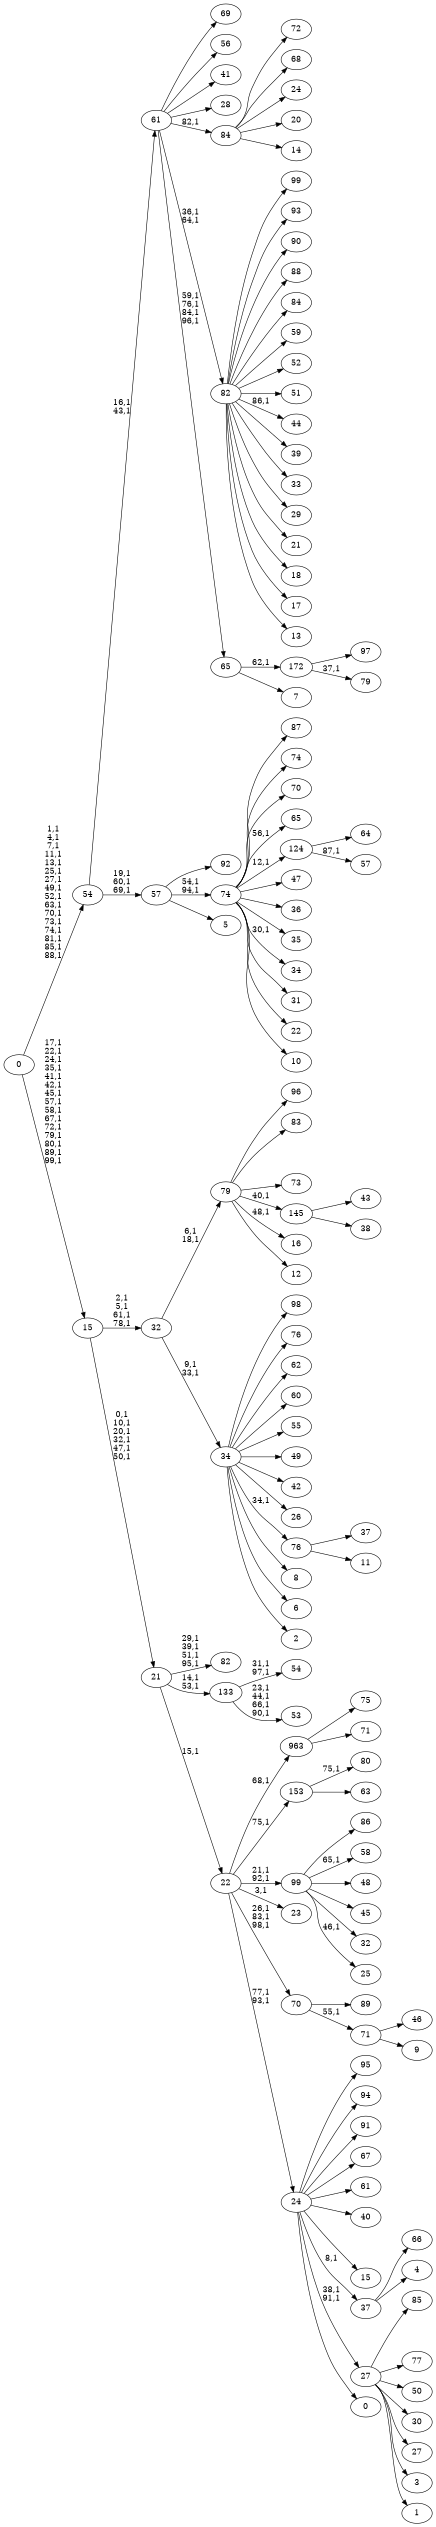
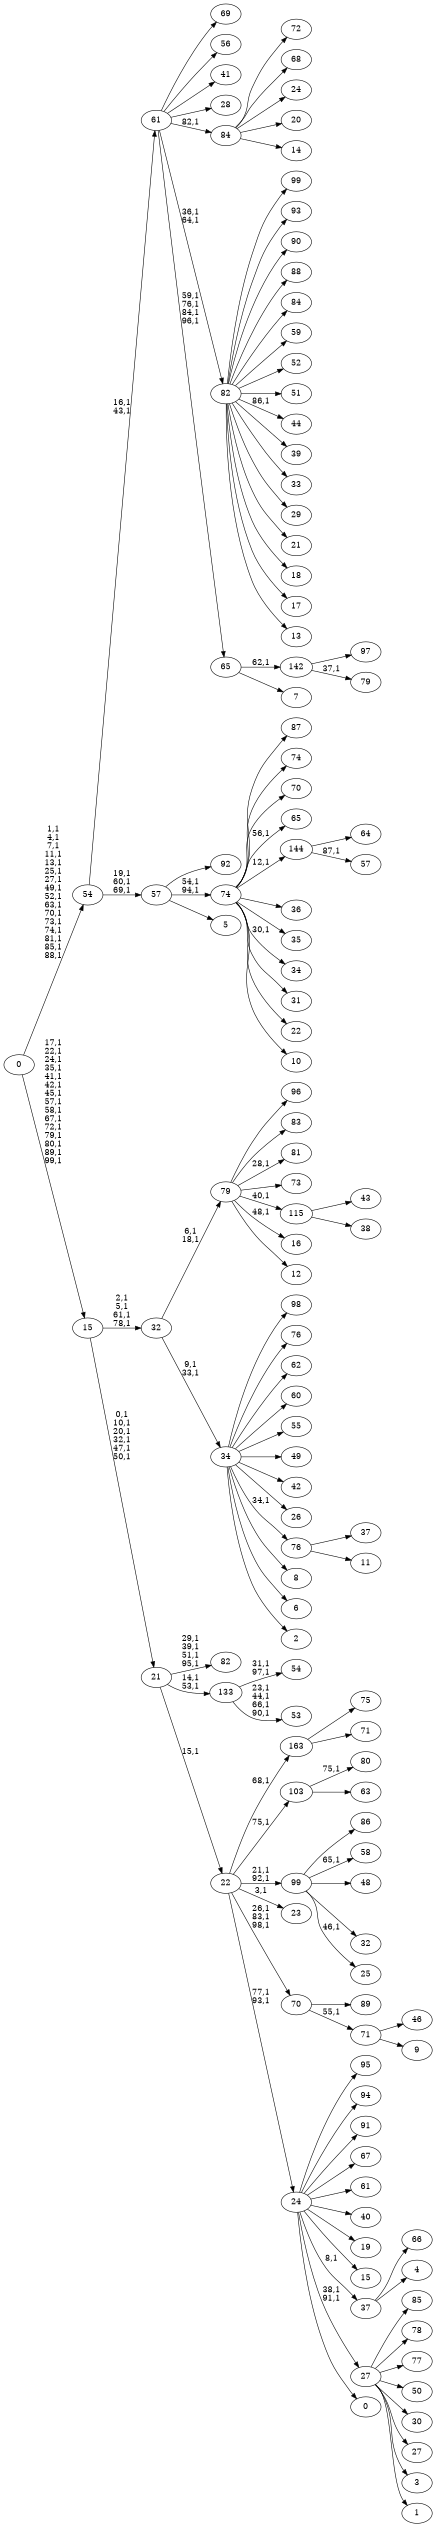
(296, 667) -> (296, 667)
(296, 849) -> (296, 849)
(296, 880) -> none
none -> (296, 1153)
(296, 1214) -> (296, 1214)
(296, 1747) -> (296, 1747)
(296, 1792) -> (296, 1792)
(366, 1914) -> none
none -> (366, 2248)
none -> (417, 2331)
